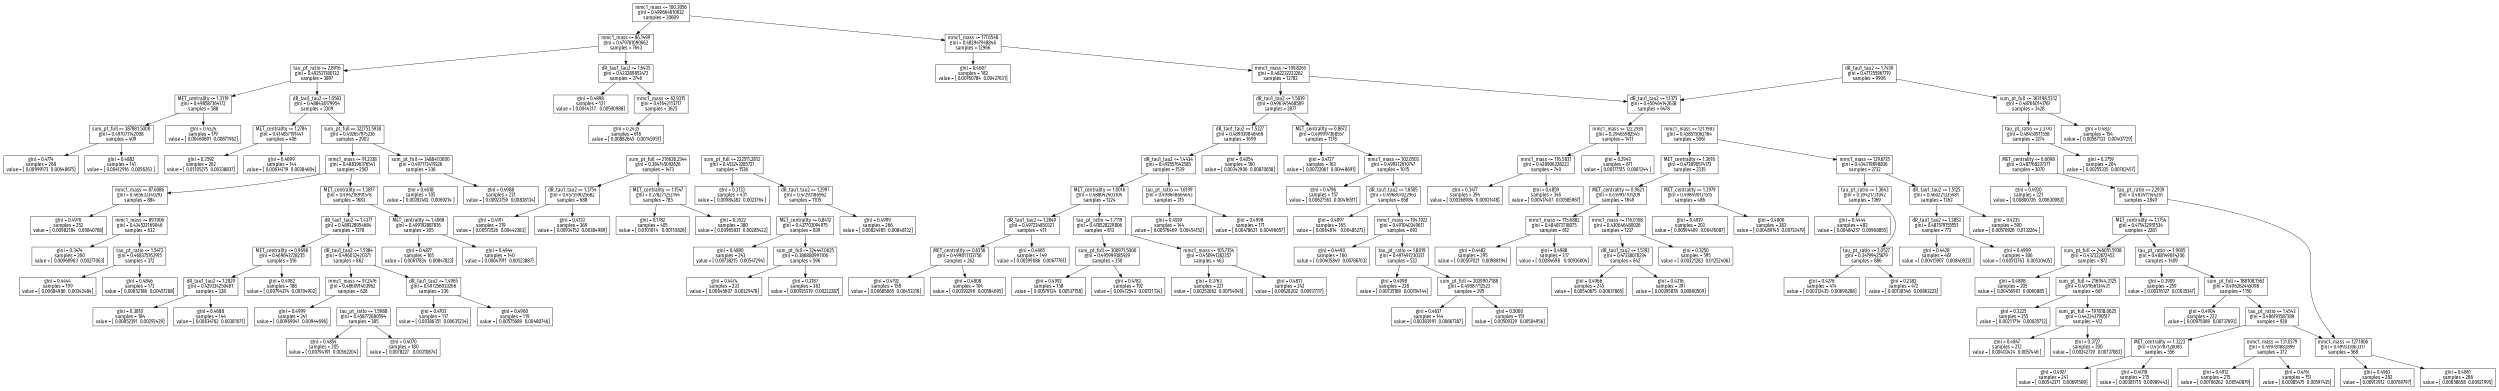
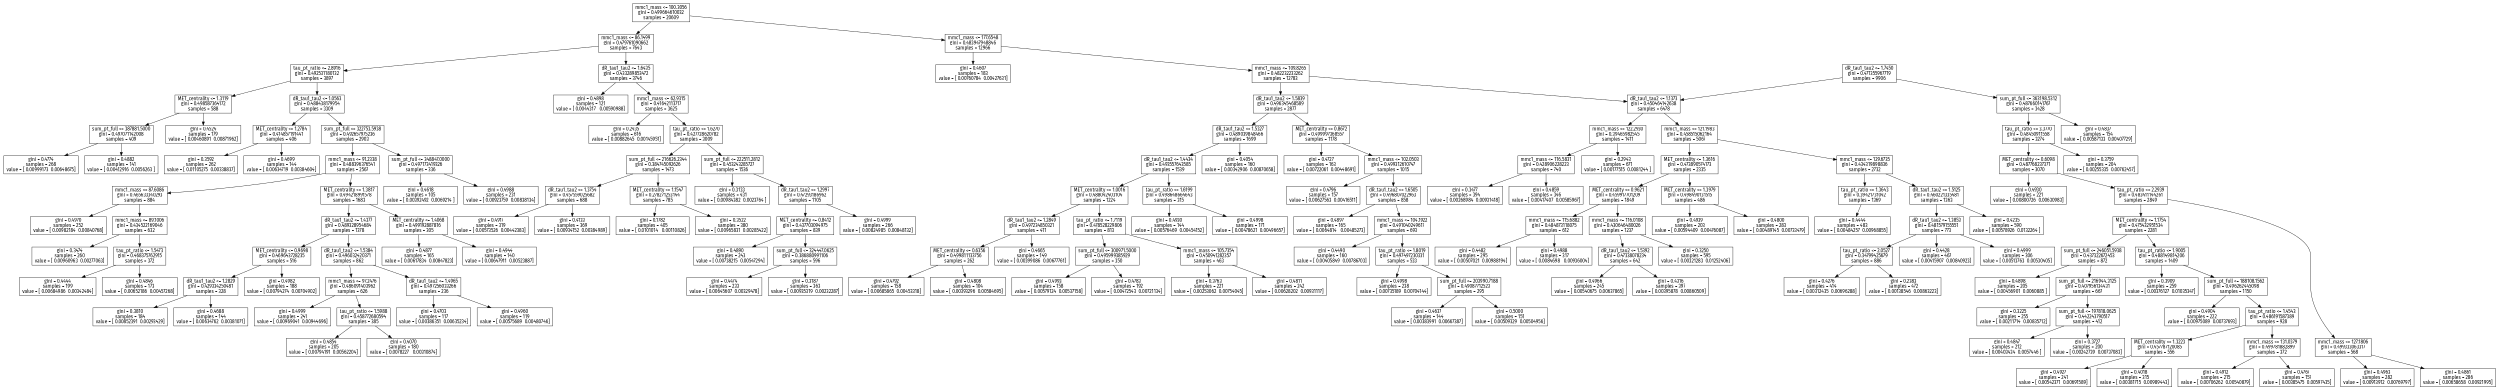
none -> (1670, 118)
none -> (696, 134)
(1896, 224) -> (1903, 240)
none -> (357, 300)
(2306, 331) -> (2272, 330)
